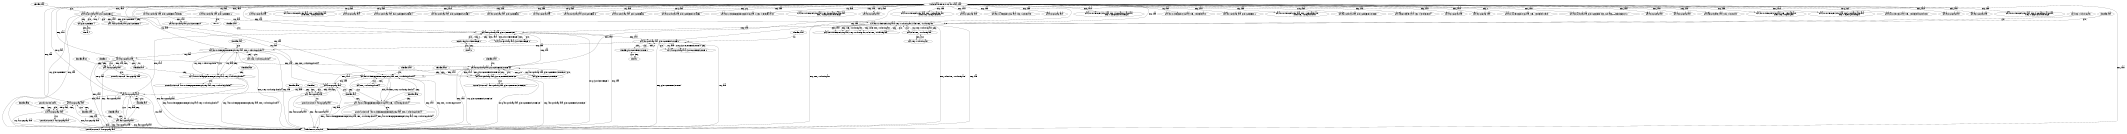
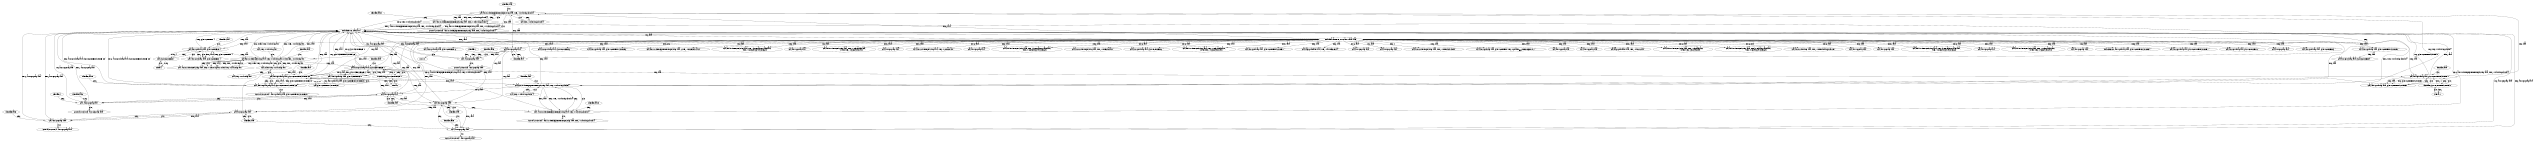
(394, 14) -> (2128, 49)
(497, 77) -> (276, 86)
(48, 103) -> none
(1852, 125) -> (841, 38)
